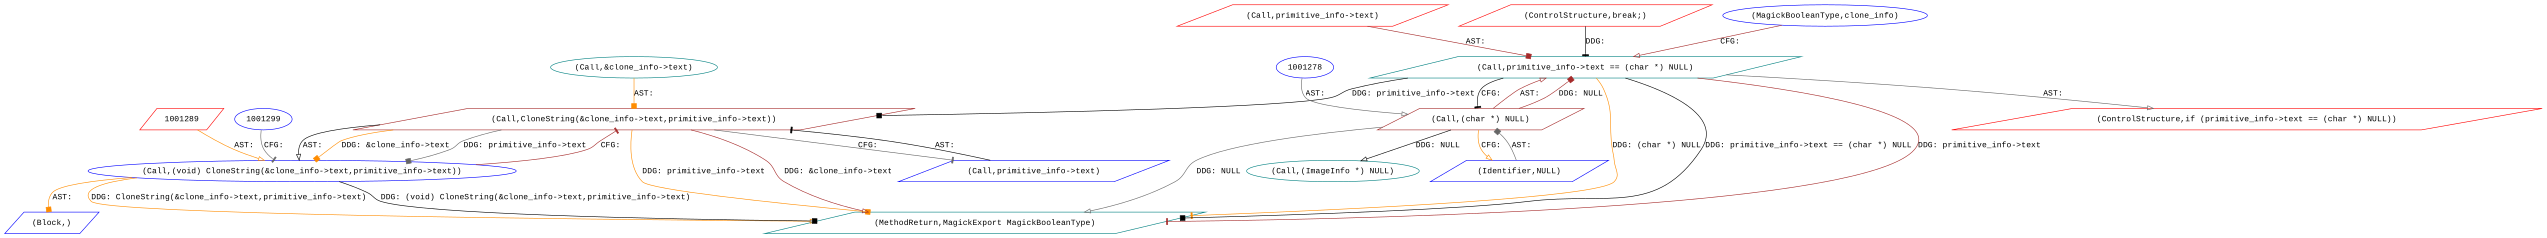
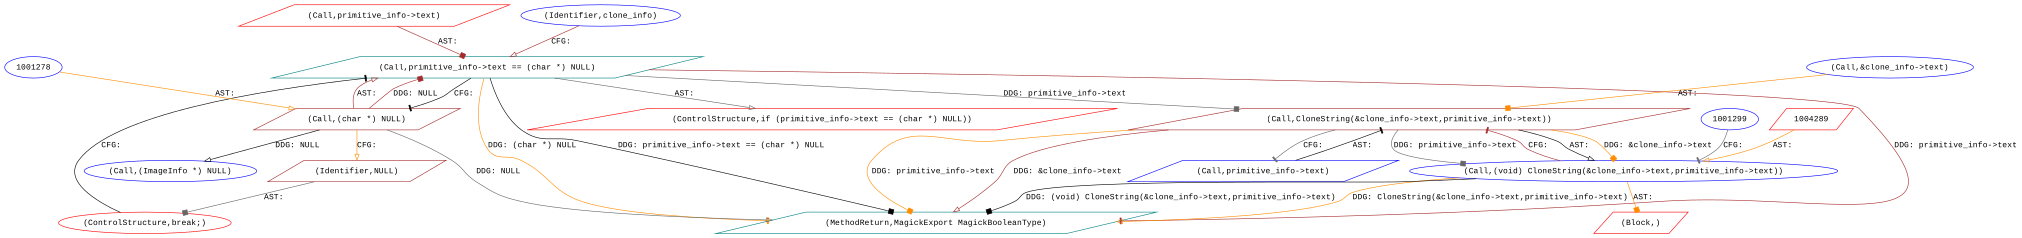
(1586, 15) -> (145, 223)
(1825, 15) -> (601, 15)
(1598, 41) -> (114, 145)
(634, 67) -> (1890, 67)
(1343, 108) -> (174, 90)
(1147, 109) -> (929, 92)
(182, 119) -> (1811, 119)
(1510, 146) -> (252, 197)
(1333, 171) -> (170, 171)
(1519, 171) -> (357, 171)
(52, 223) -> (1641, 223)
